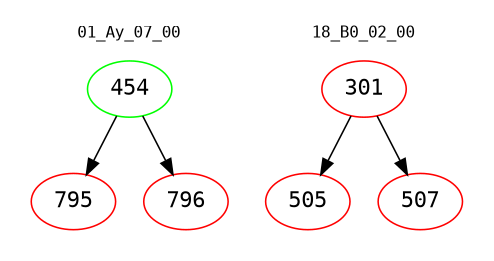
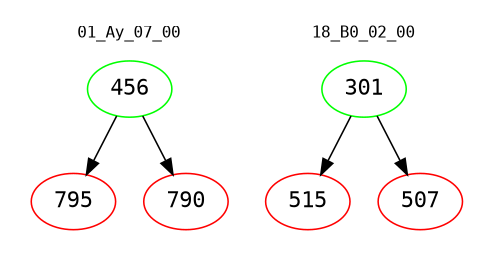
(130, 89) -> (130, 89)
(364, 89) -> (364, 89)
(186, 202) -> (186, 202)
(308, 202) -> (308, 202)
